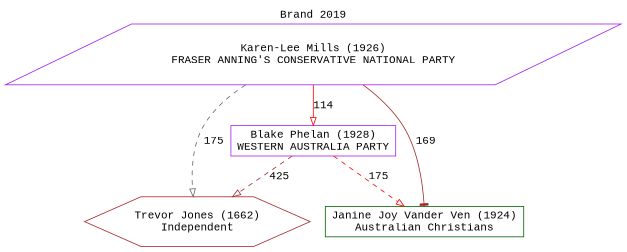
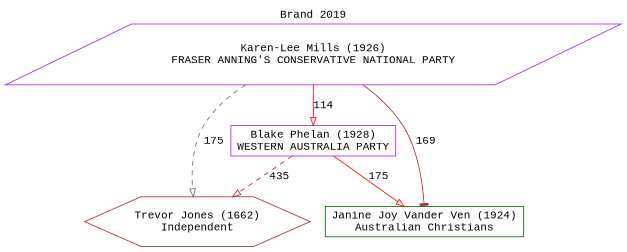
(279, 176) -> (279, 176)
(366, 179) -> (366, 179)
